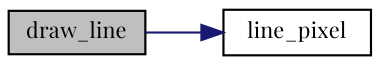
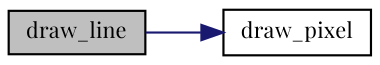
(297, 33) -> (297, 33)
